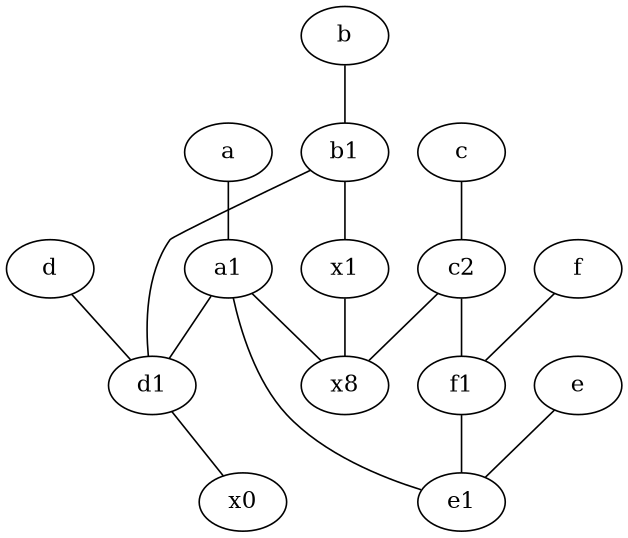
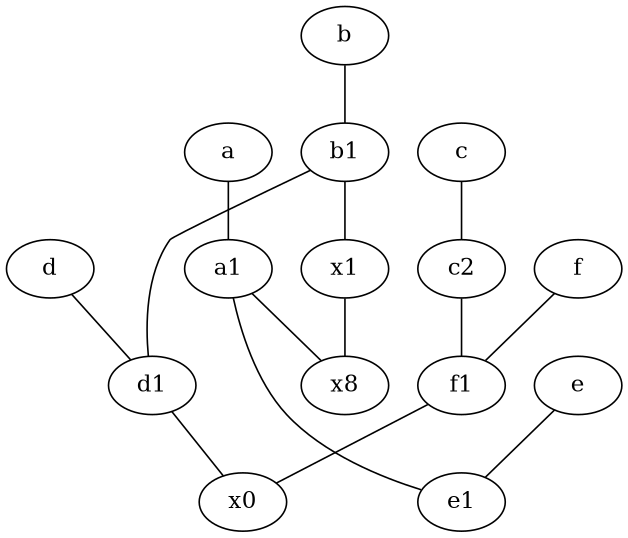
(190, 327) -> none
(403, 327) -> none
(462, 444) -> (352, 444)
